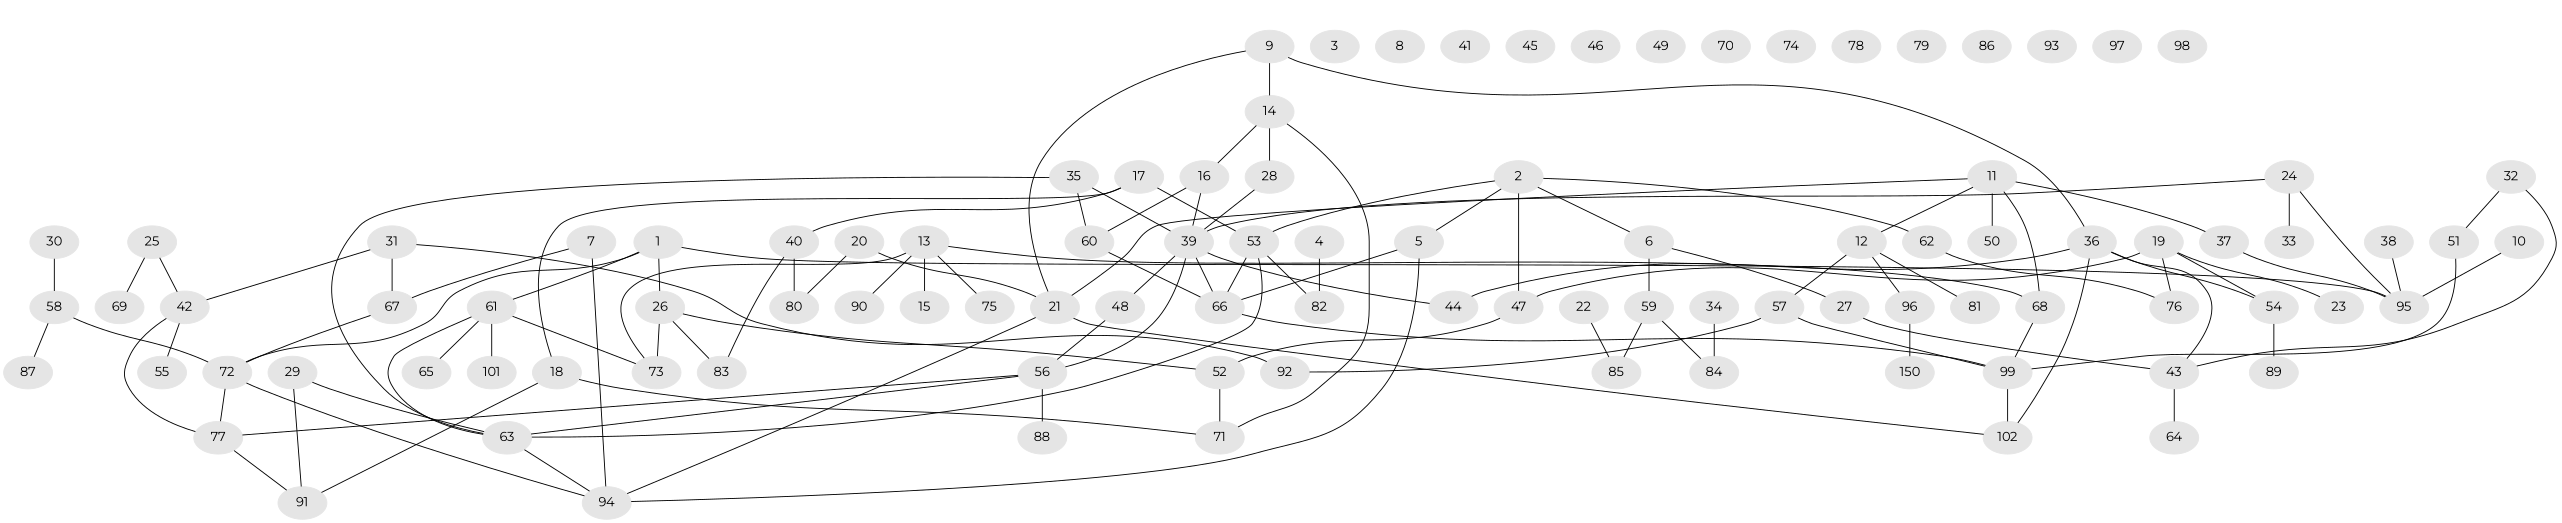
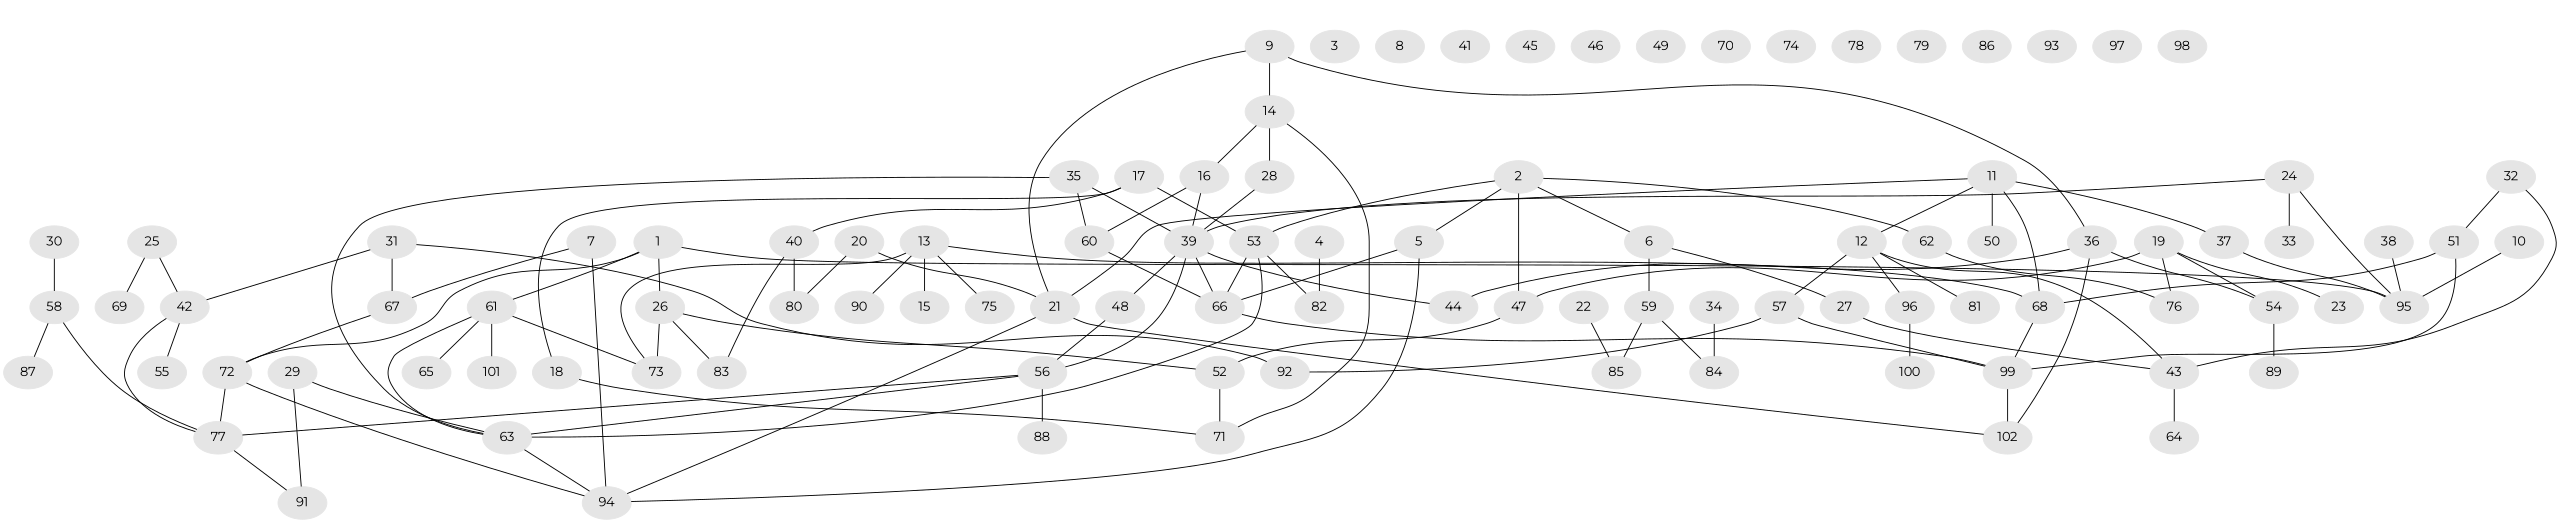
none -> (2194, 286)
(2203, 286) -> (2048, 281)
(134, 338) -> (120, 389)
(1910, 373) -> (1910, 373)
(430, 438) -> none
